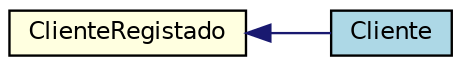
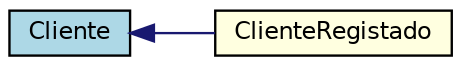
(301, 33) -> (185, 33)
